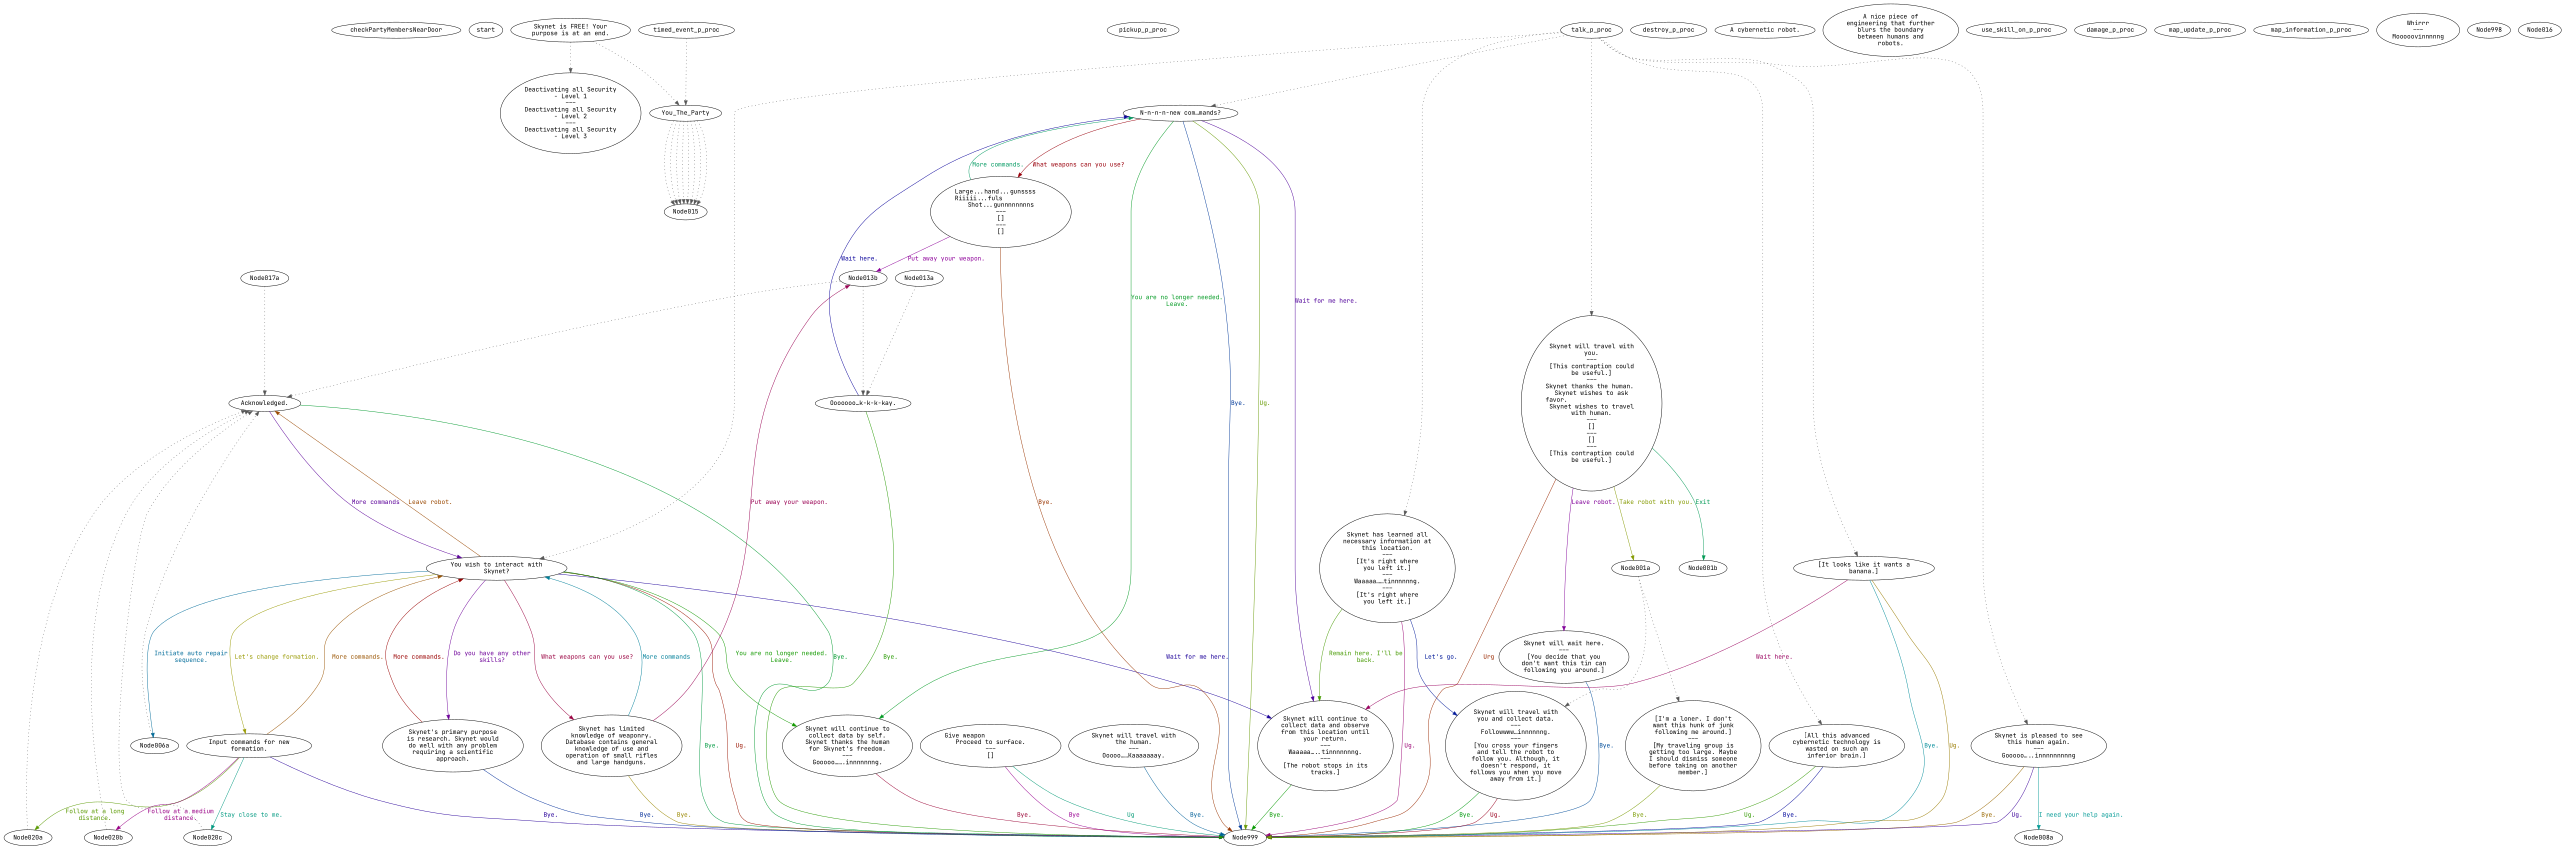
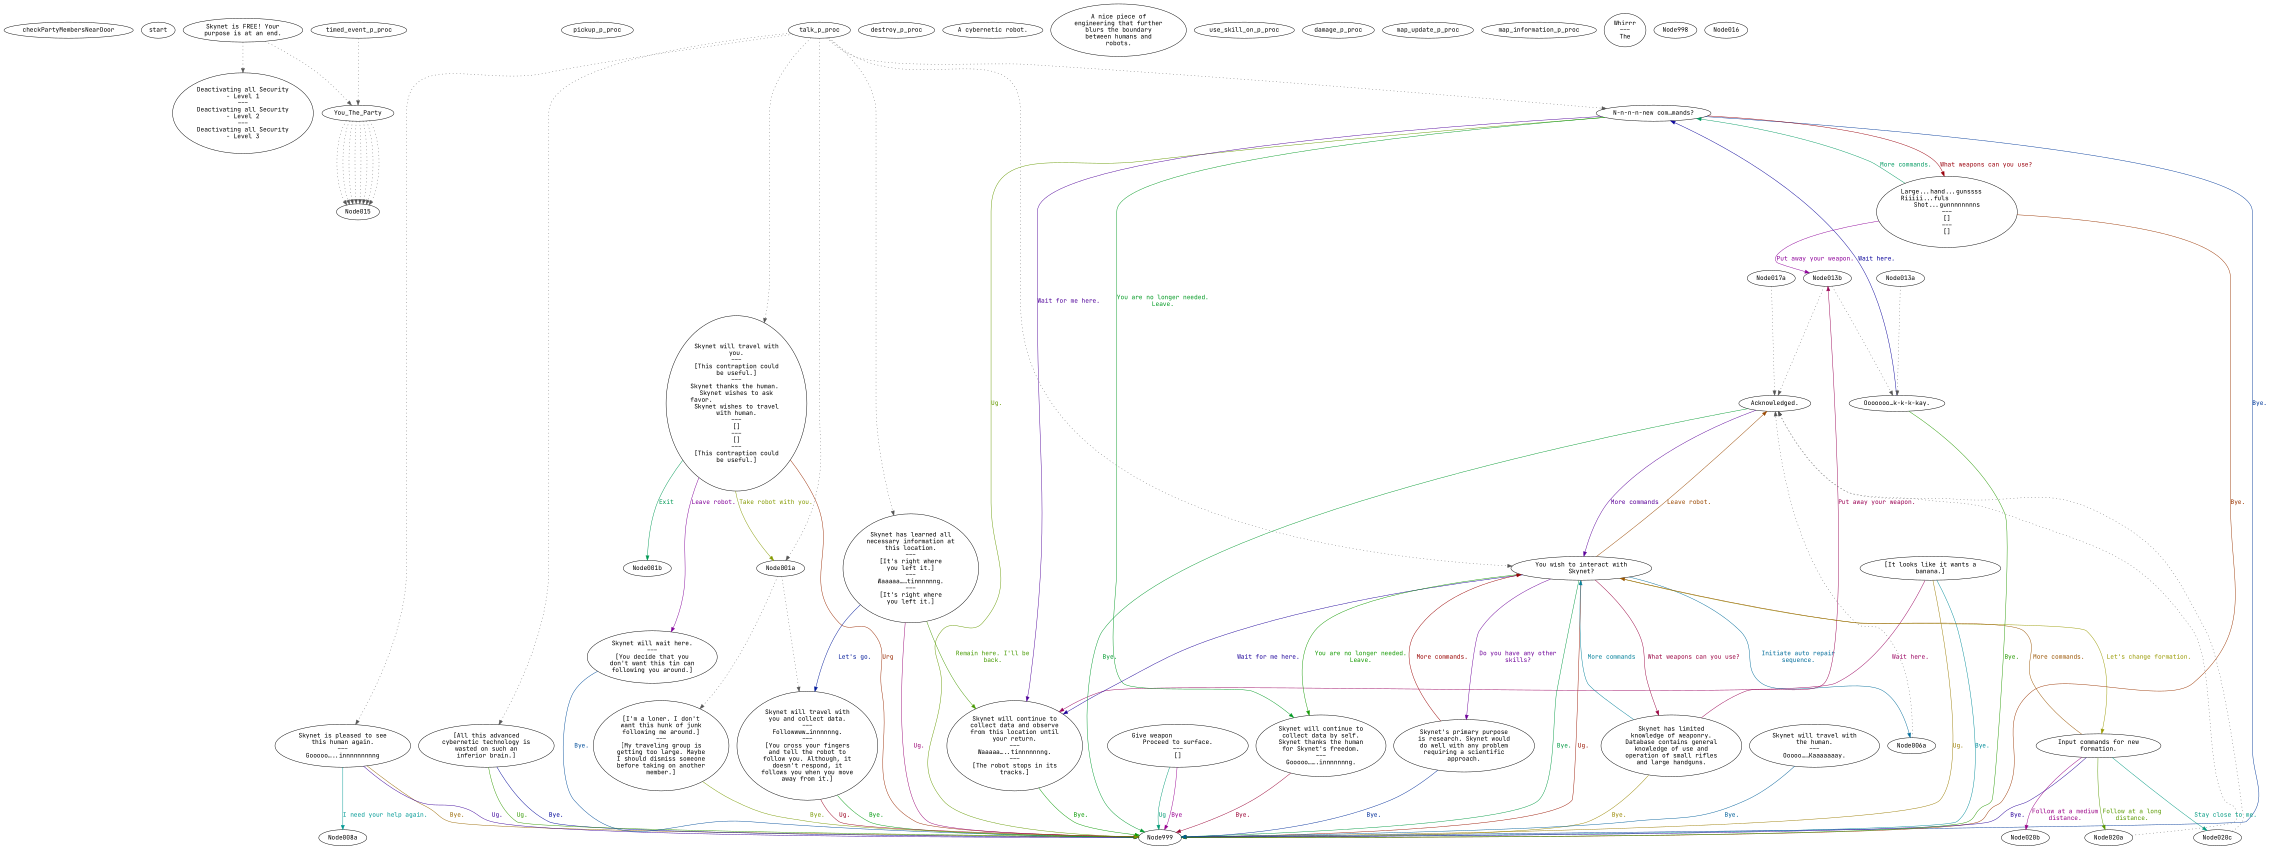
(2418, 30) -> (1625, 30)
(1813, 212) -> (819, 301)
(101, 591) -> none
